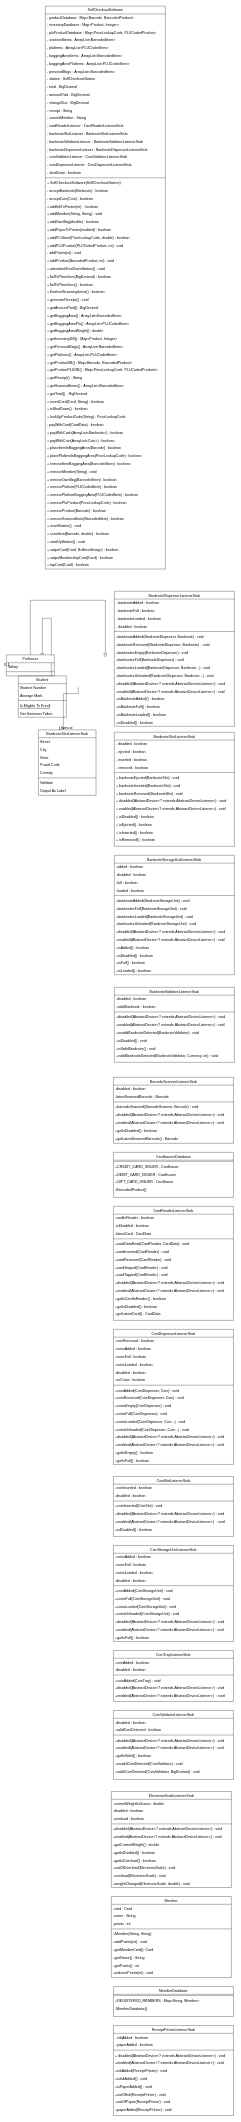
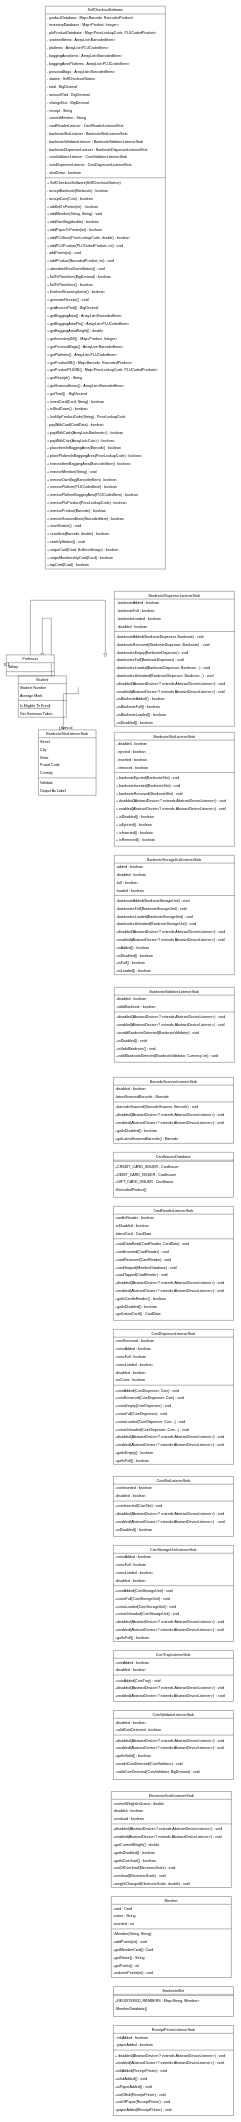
(82, 230) -> (78, 230)
(143, 1267) -> (147, 1267)
(124, 1924) -> (126, 1924)
(173, 1990) -> (173, 1990)
